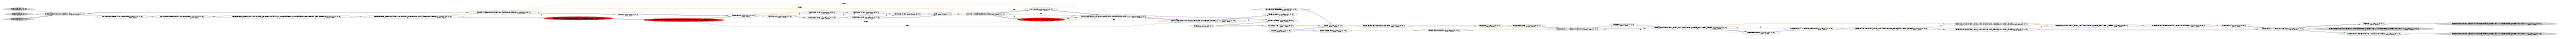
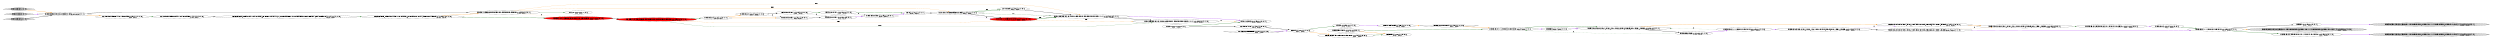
(1281, 14) -> none
(684, 15) -> none
(1506, 26) -> (1372, 33)
(1308, 29) -> (1321, 28)
